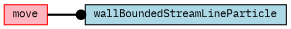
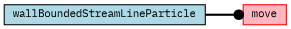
(62, 15) -> (220, 15)
